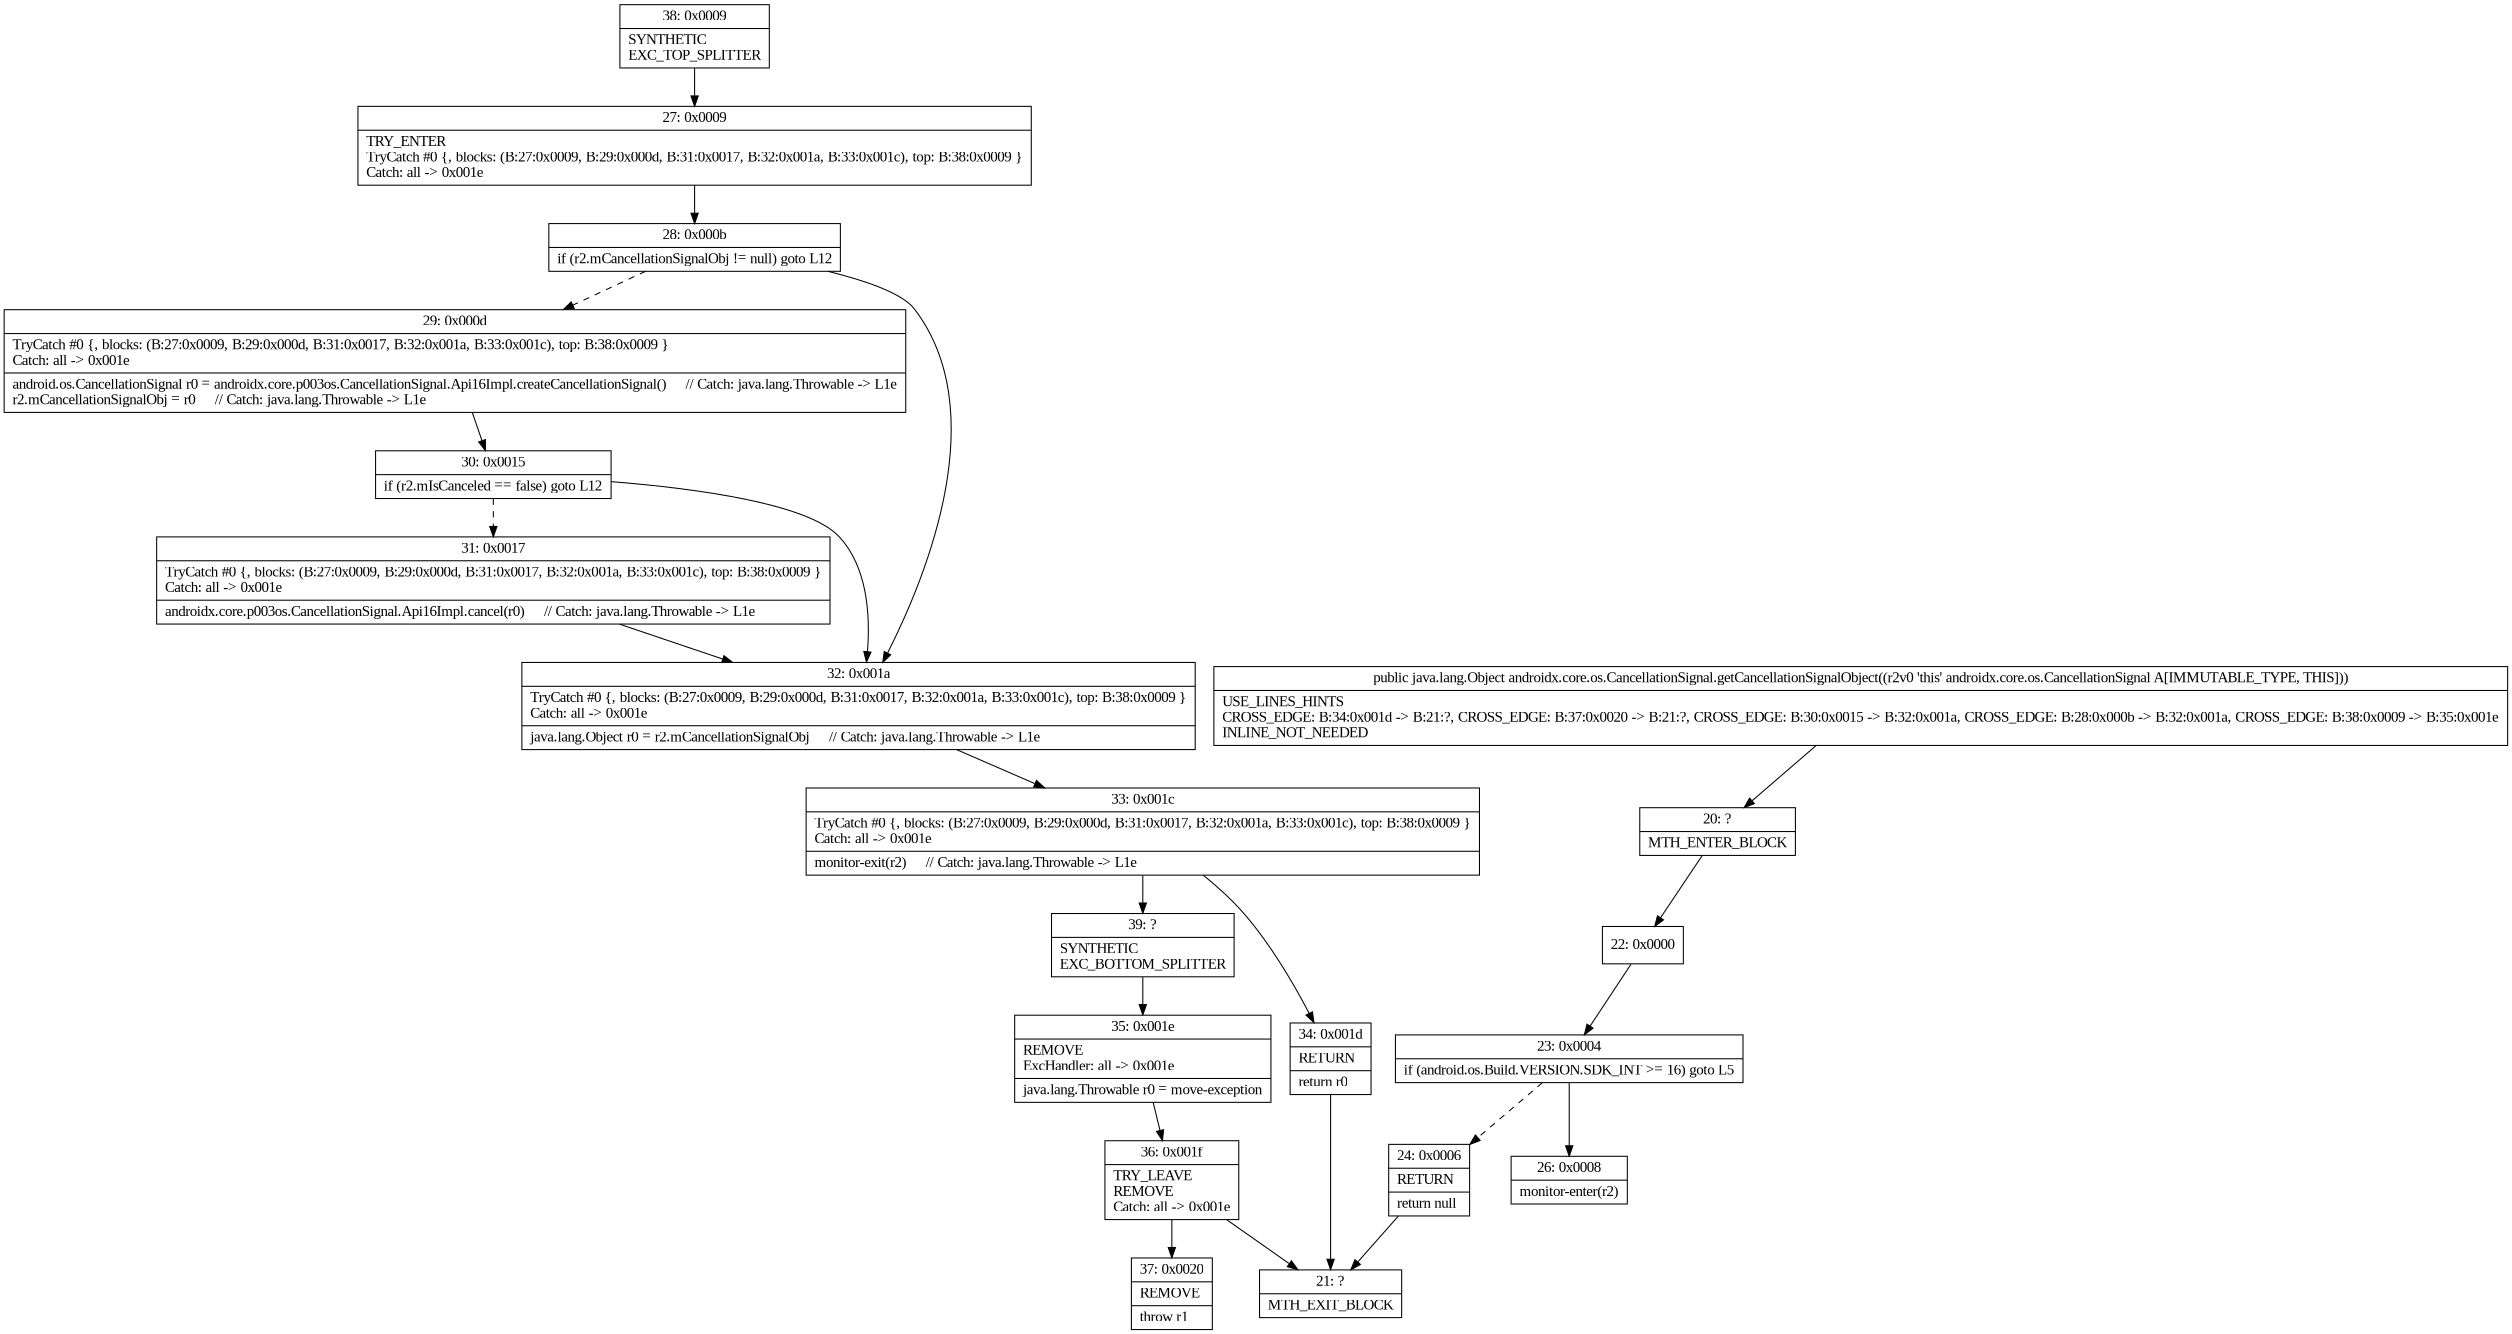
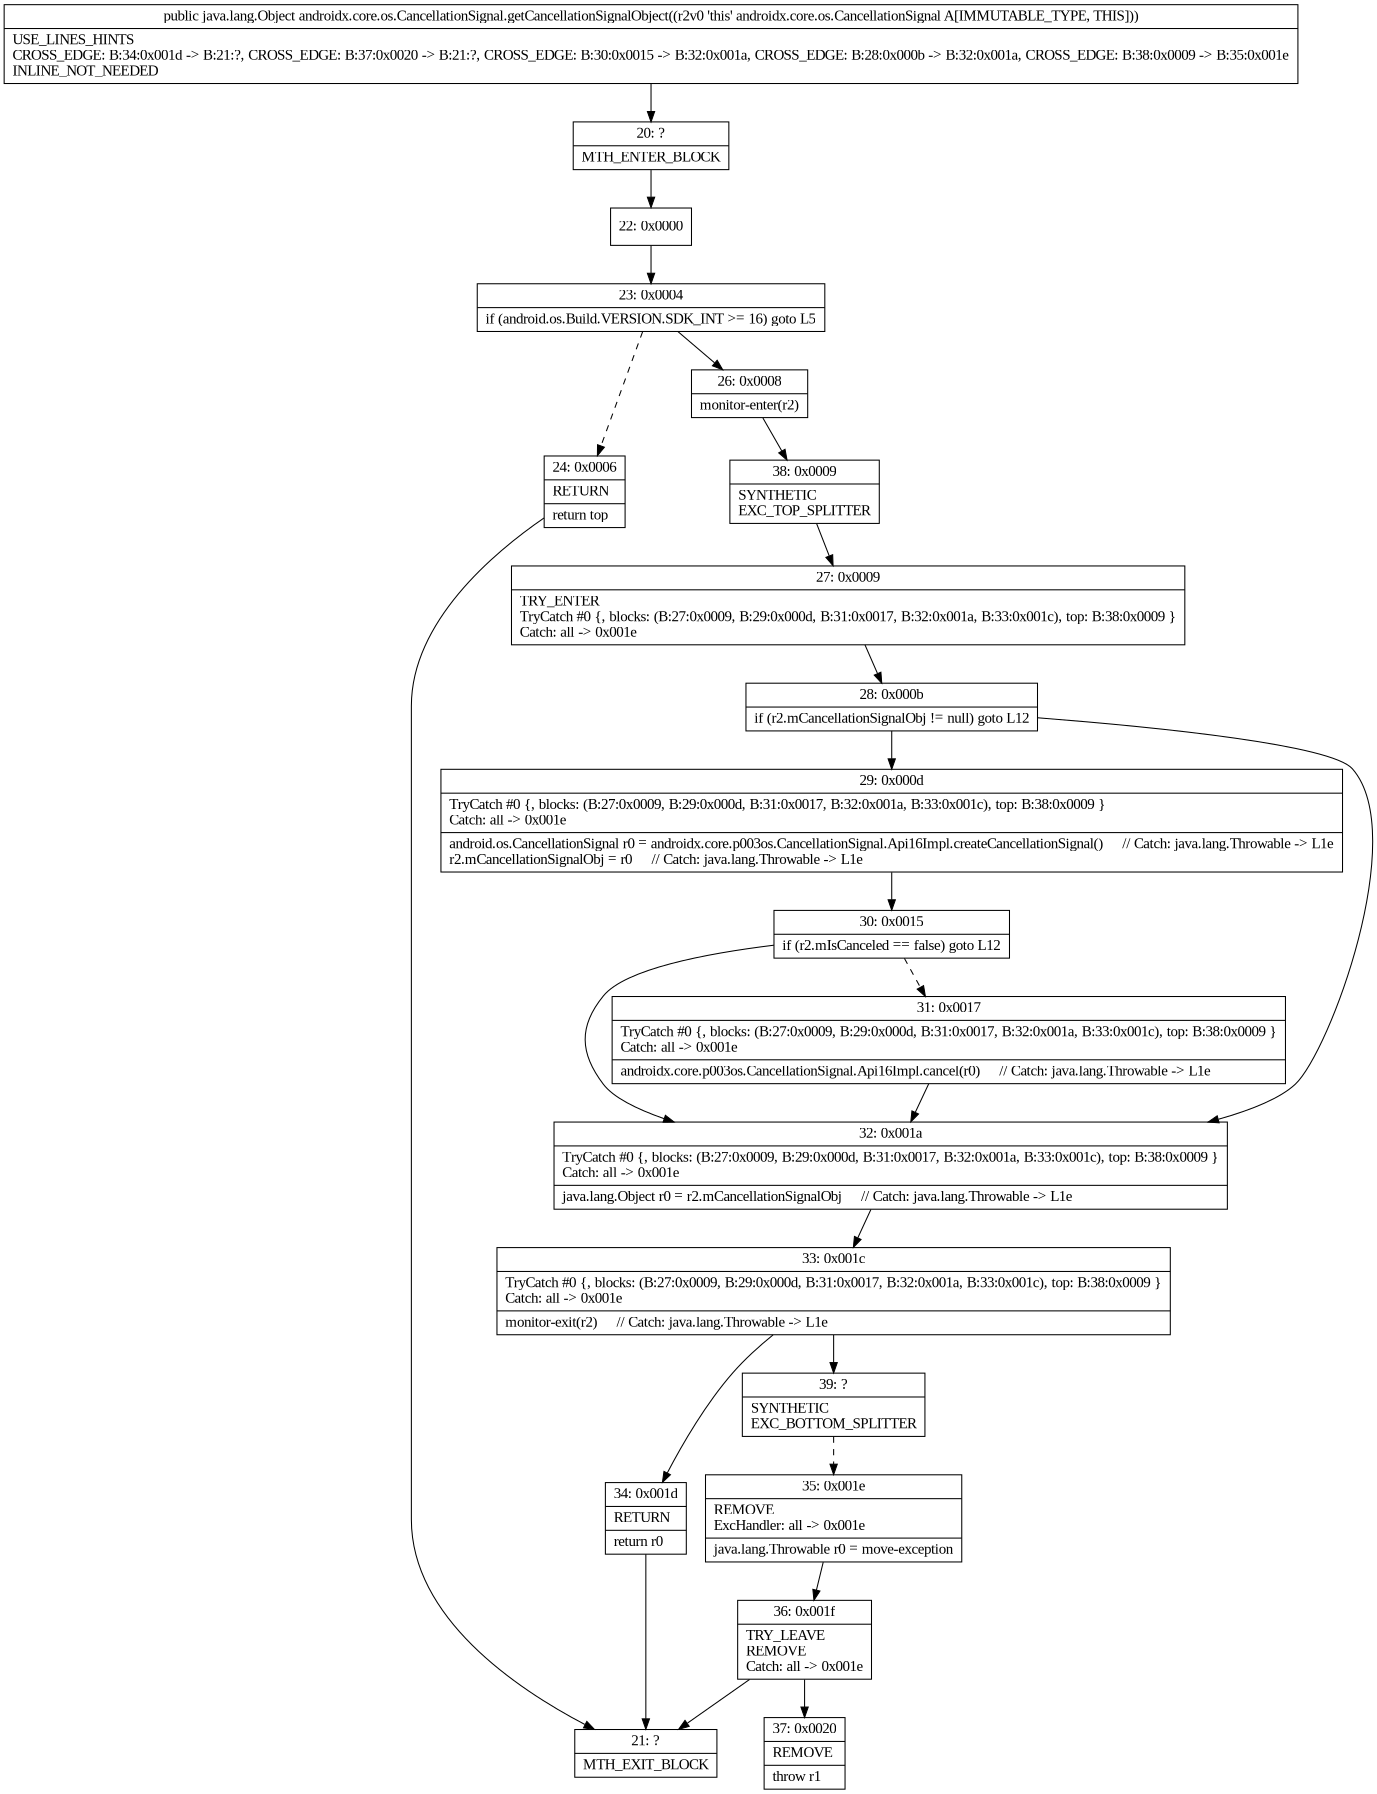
(609, 288) -> (892, 745)
none -> (772, 434)
(1143, 991) -> (834, 1450)
(1427, 1204) -> (580, 515)
